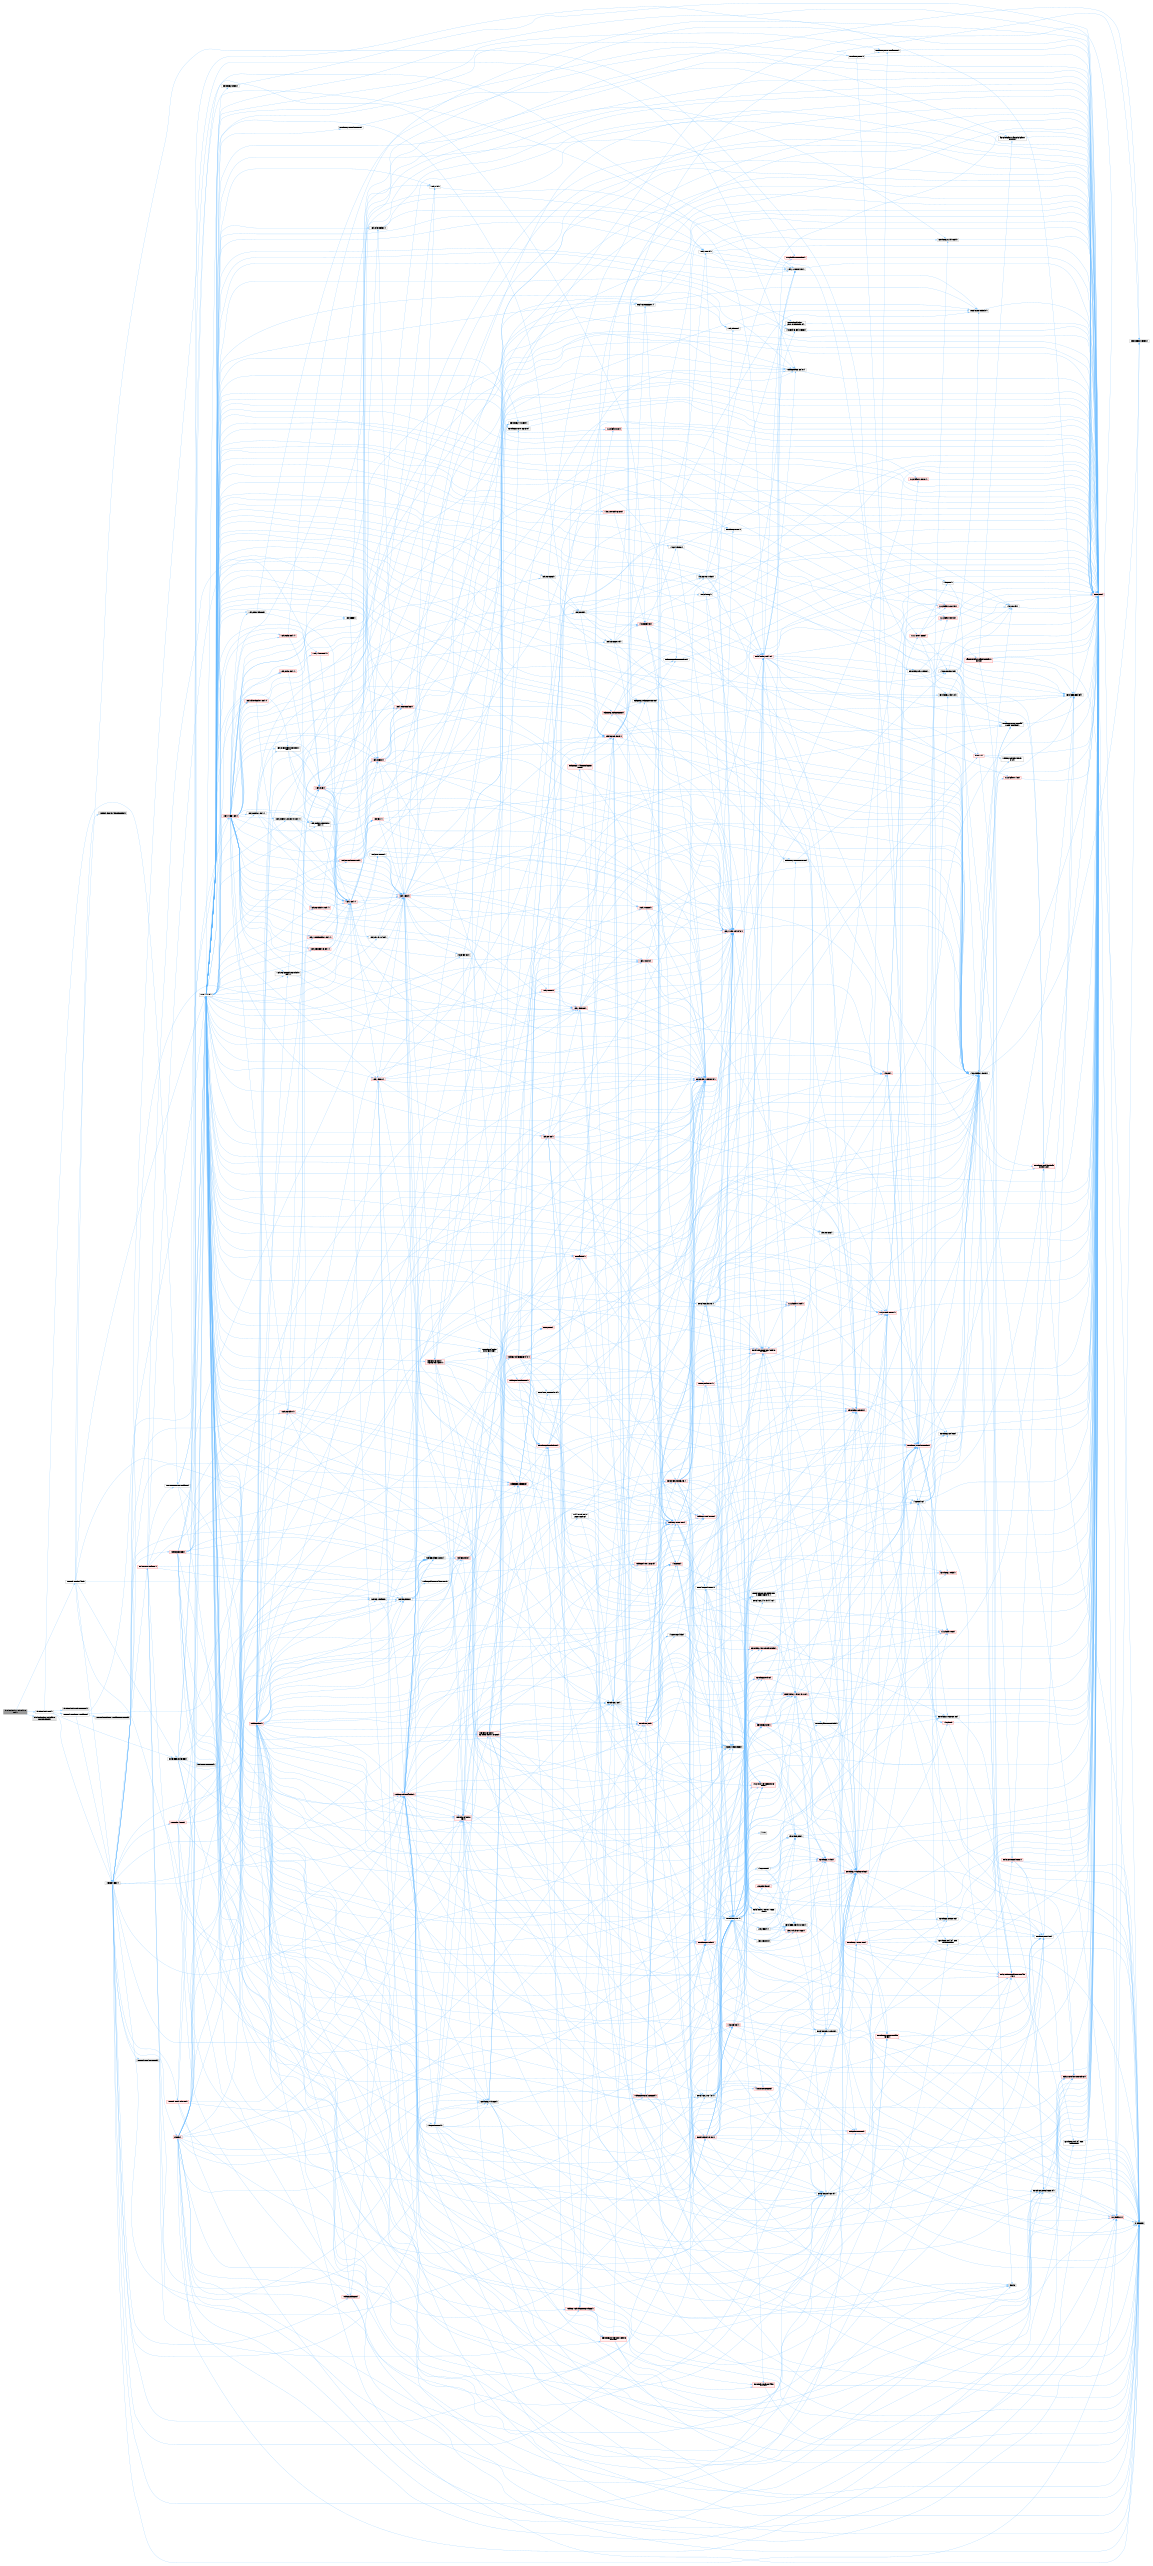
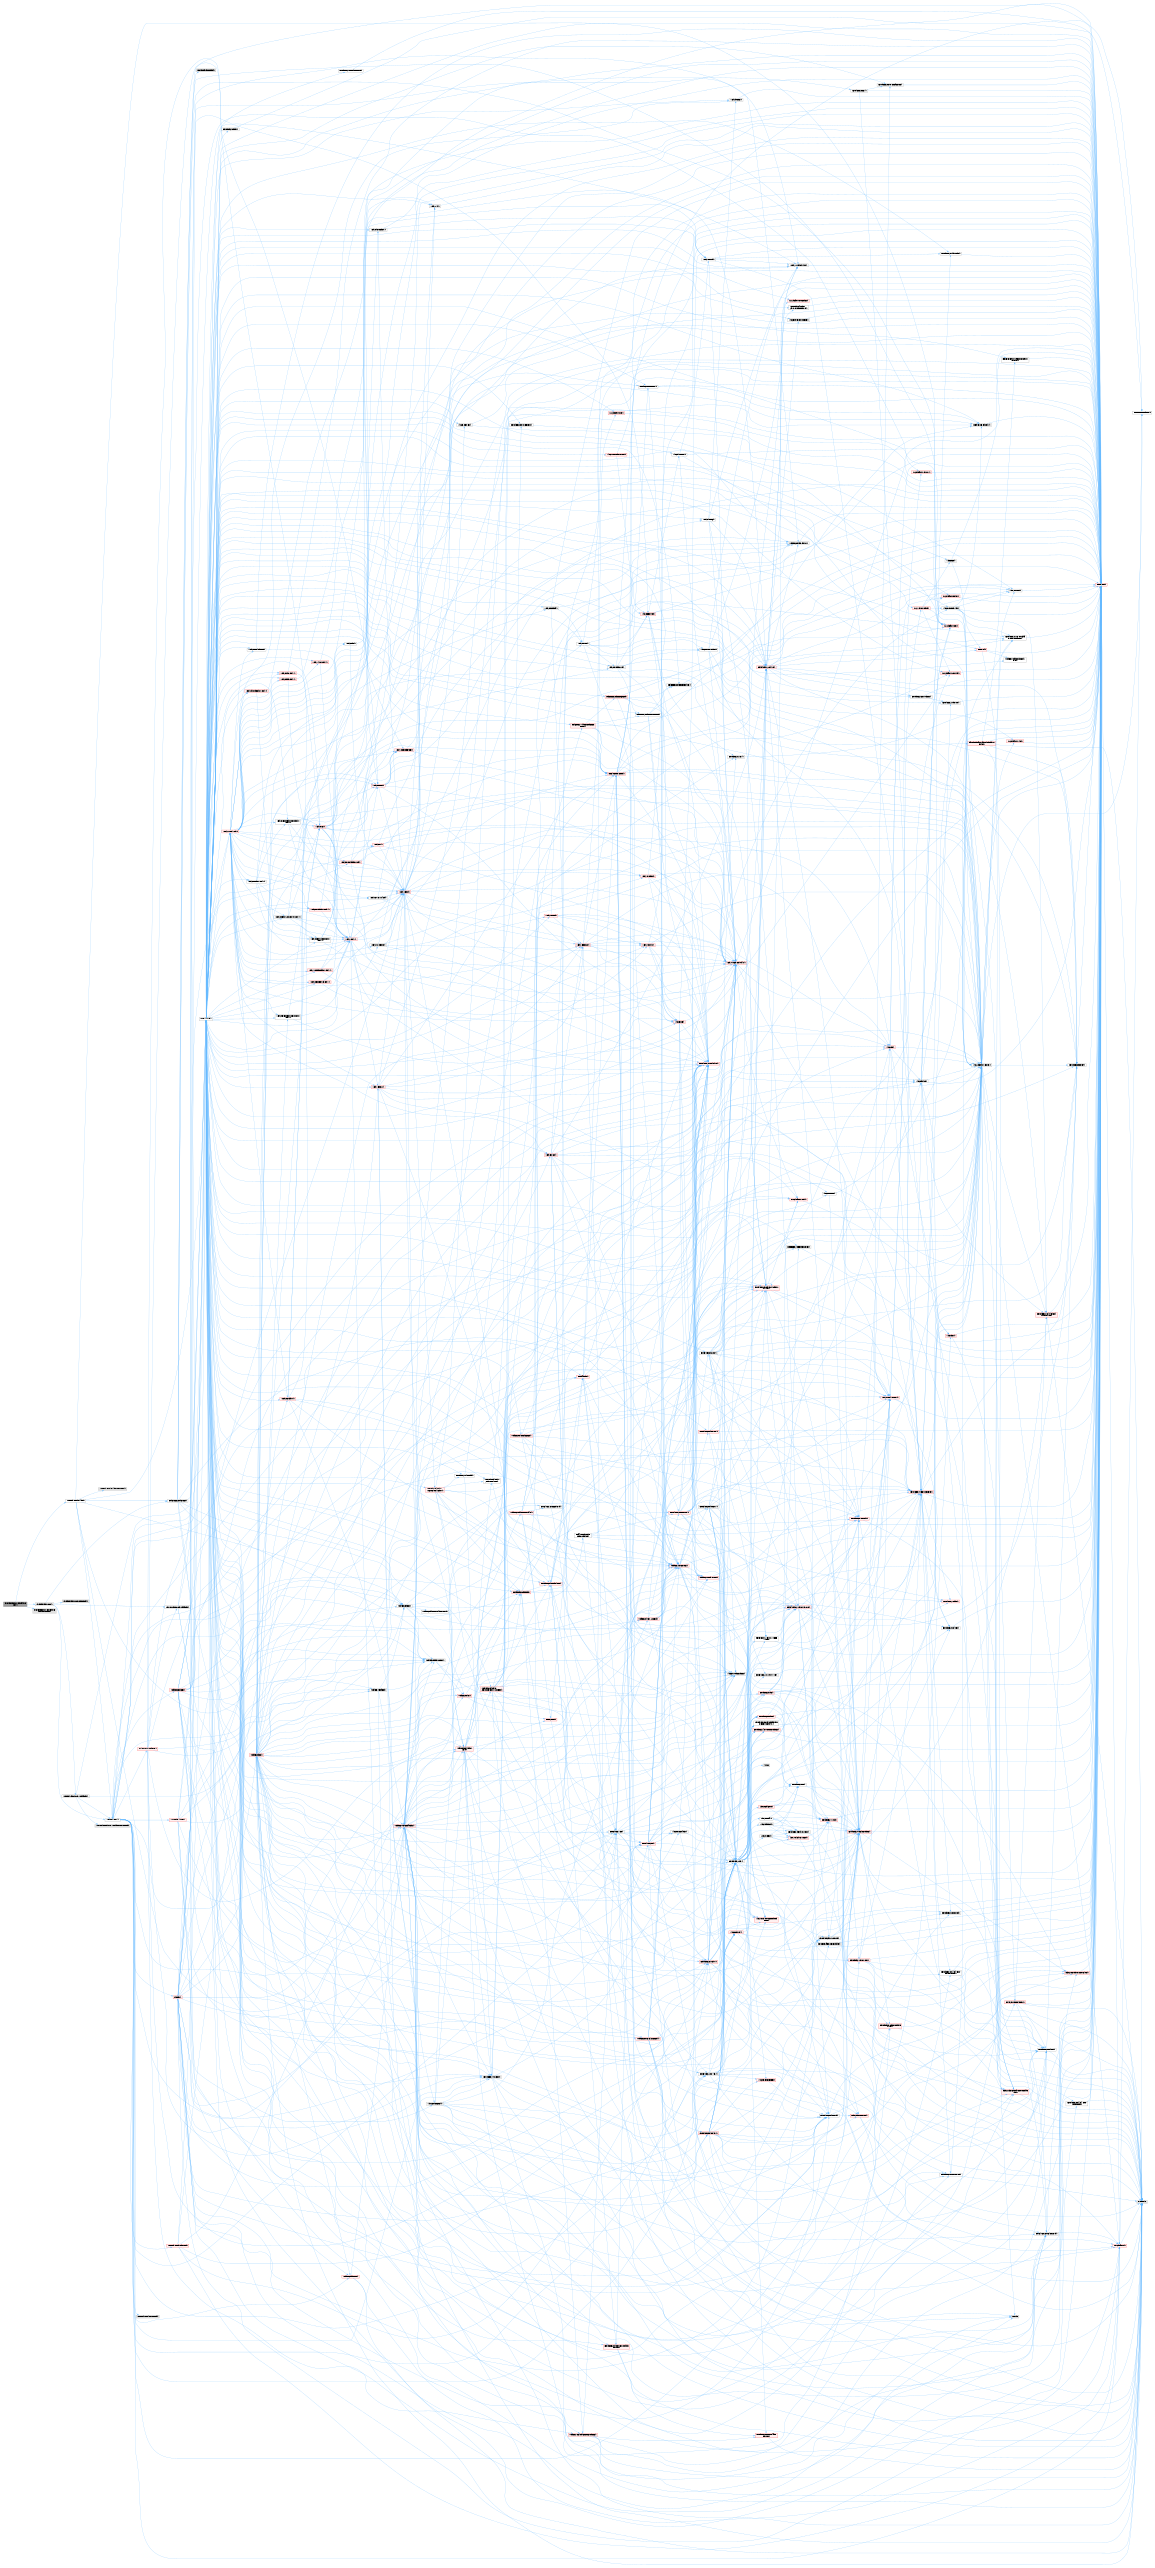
(501, 1263) -> (478, 1776)
(706, 1384) -> (709, 1432)
